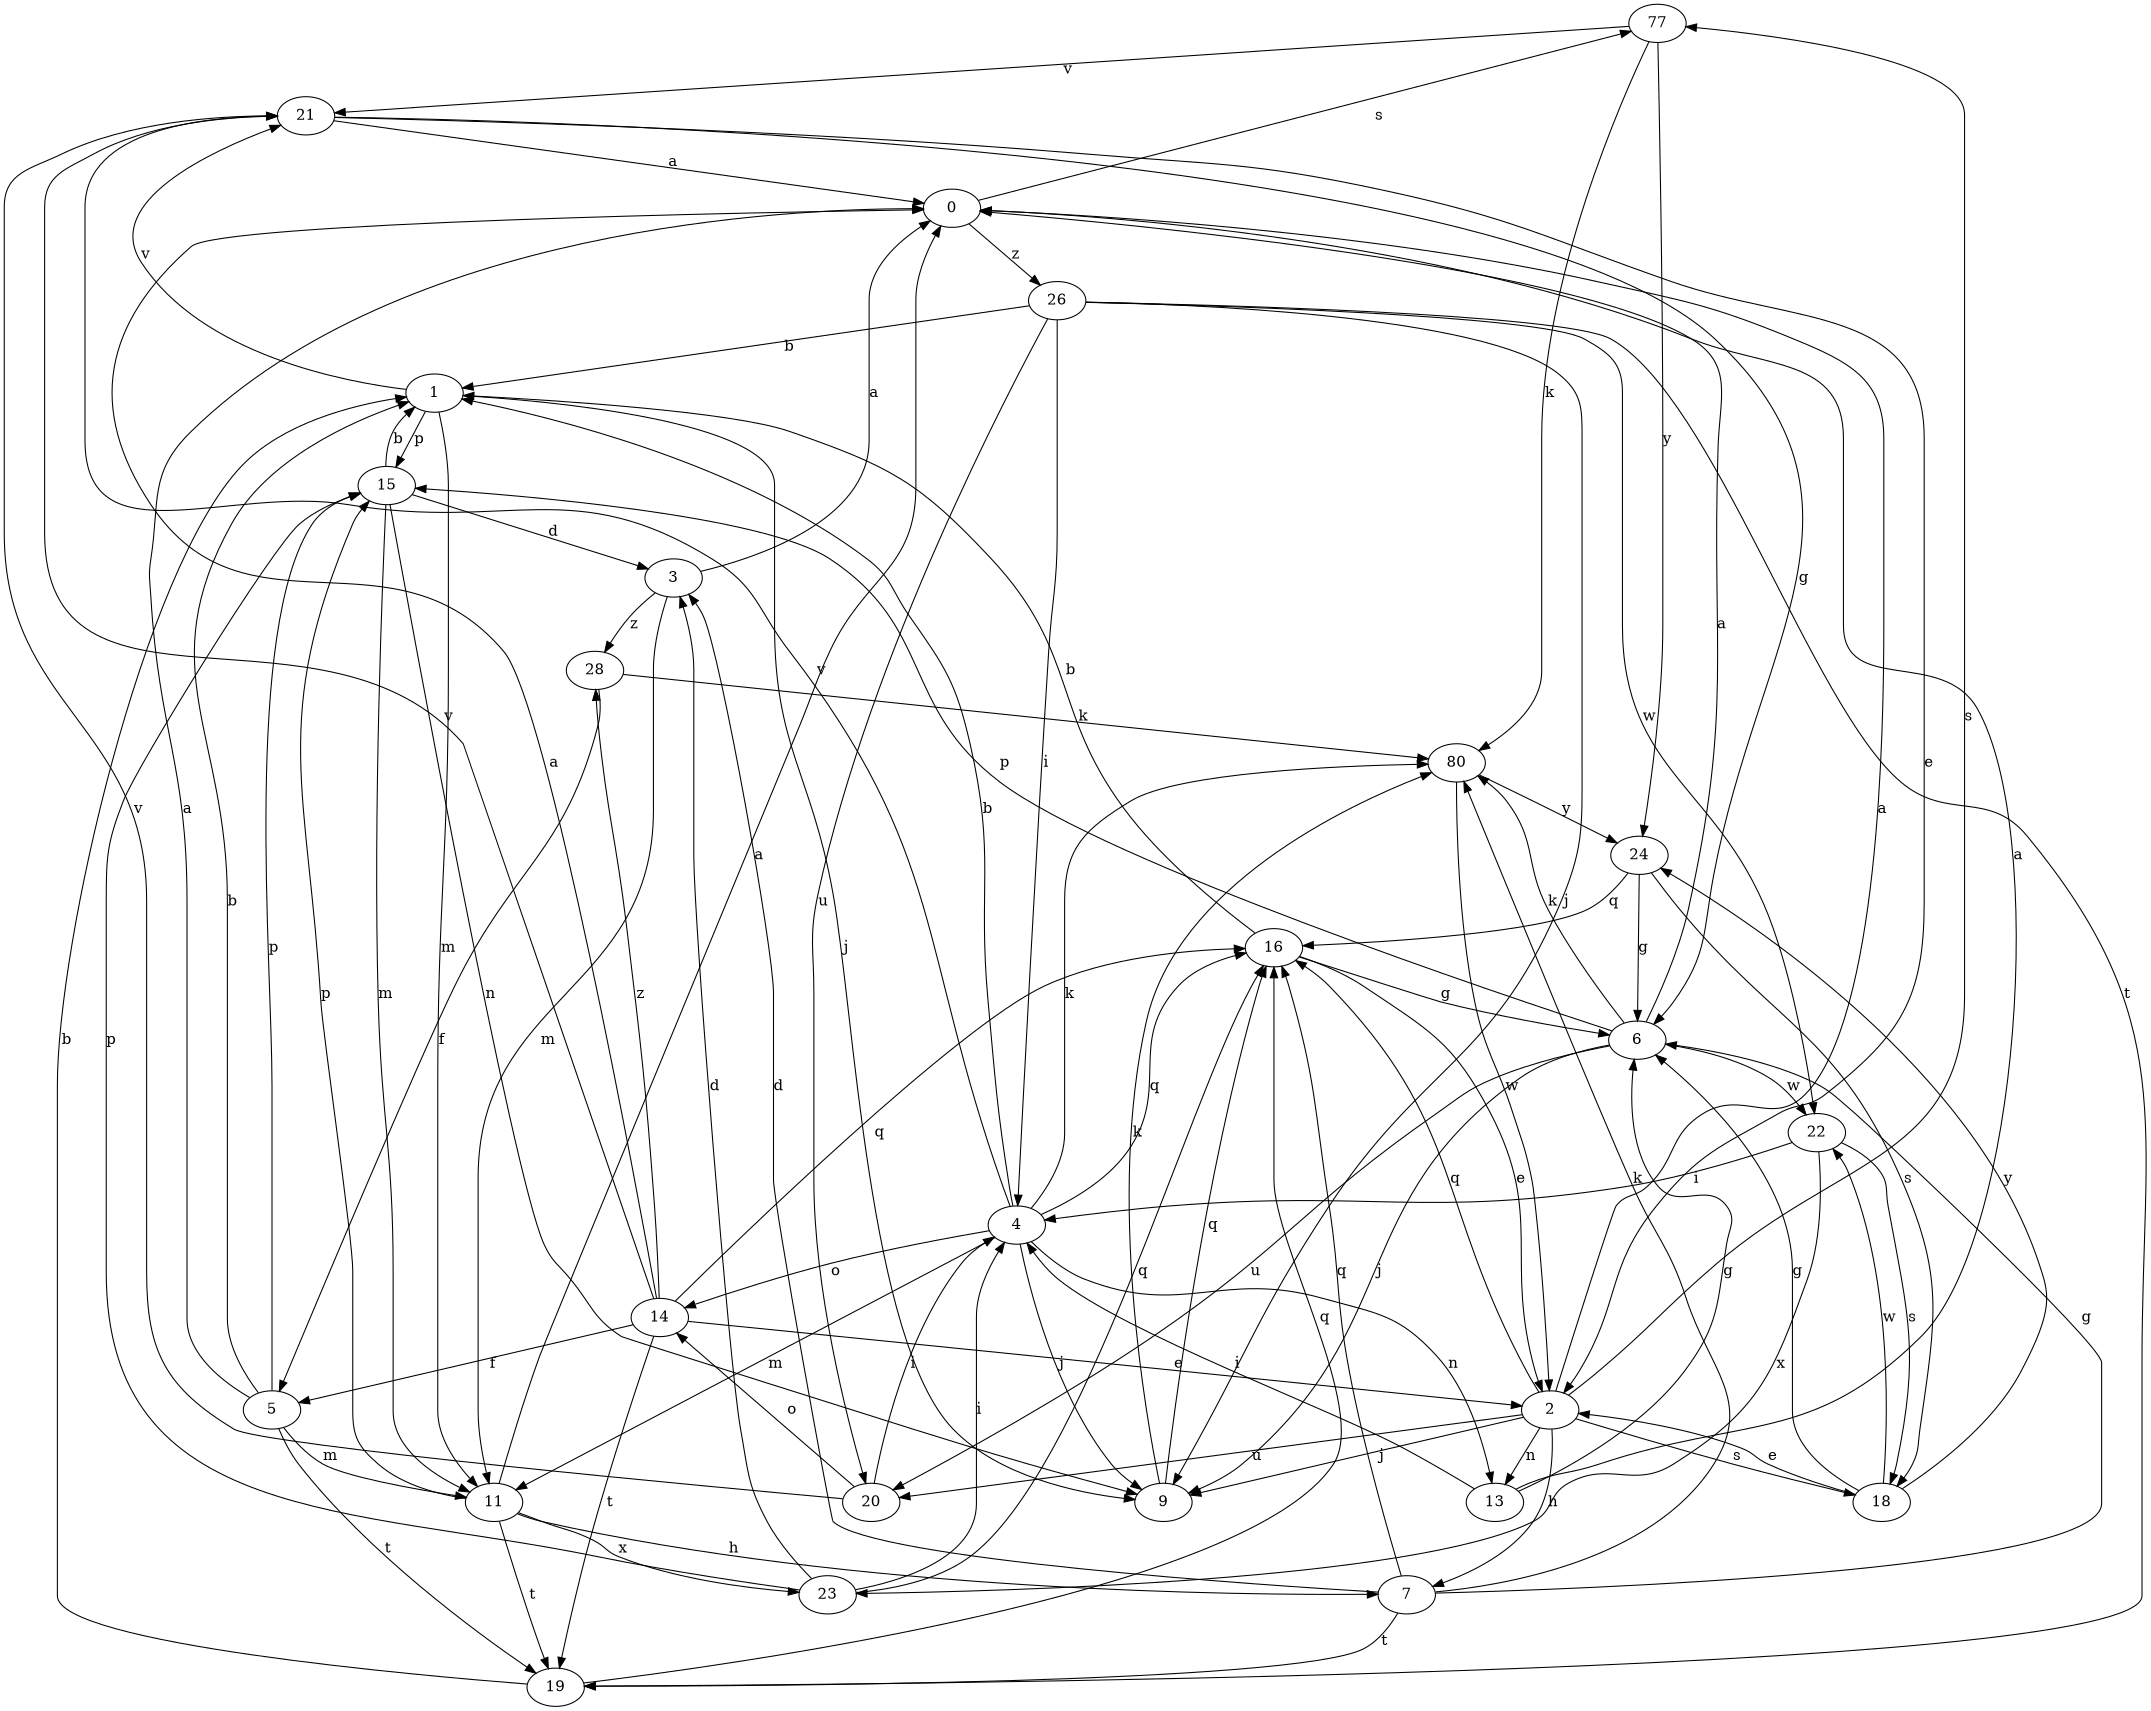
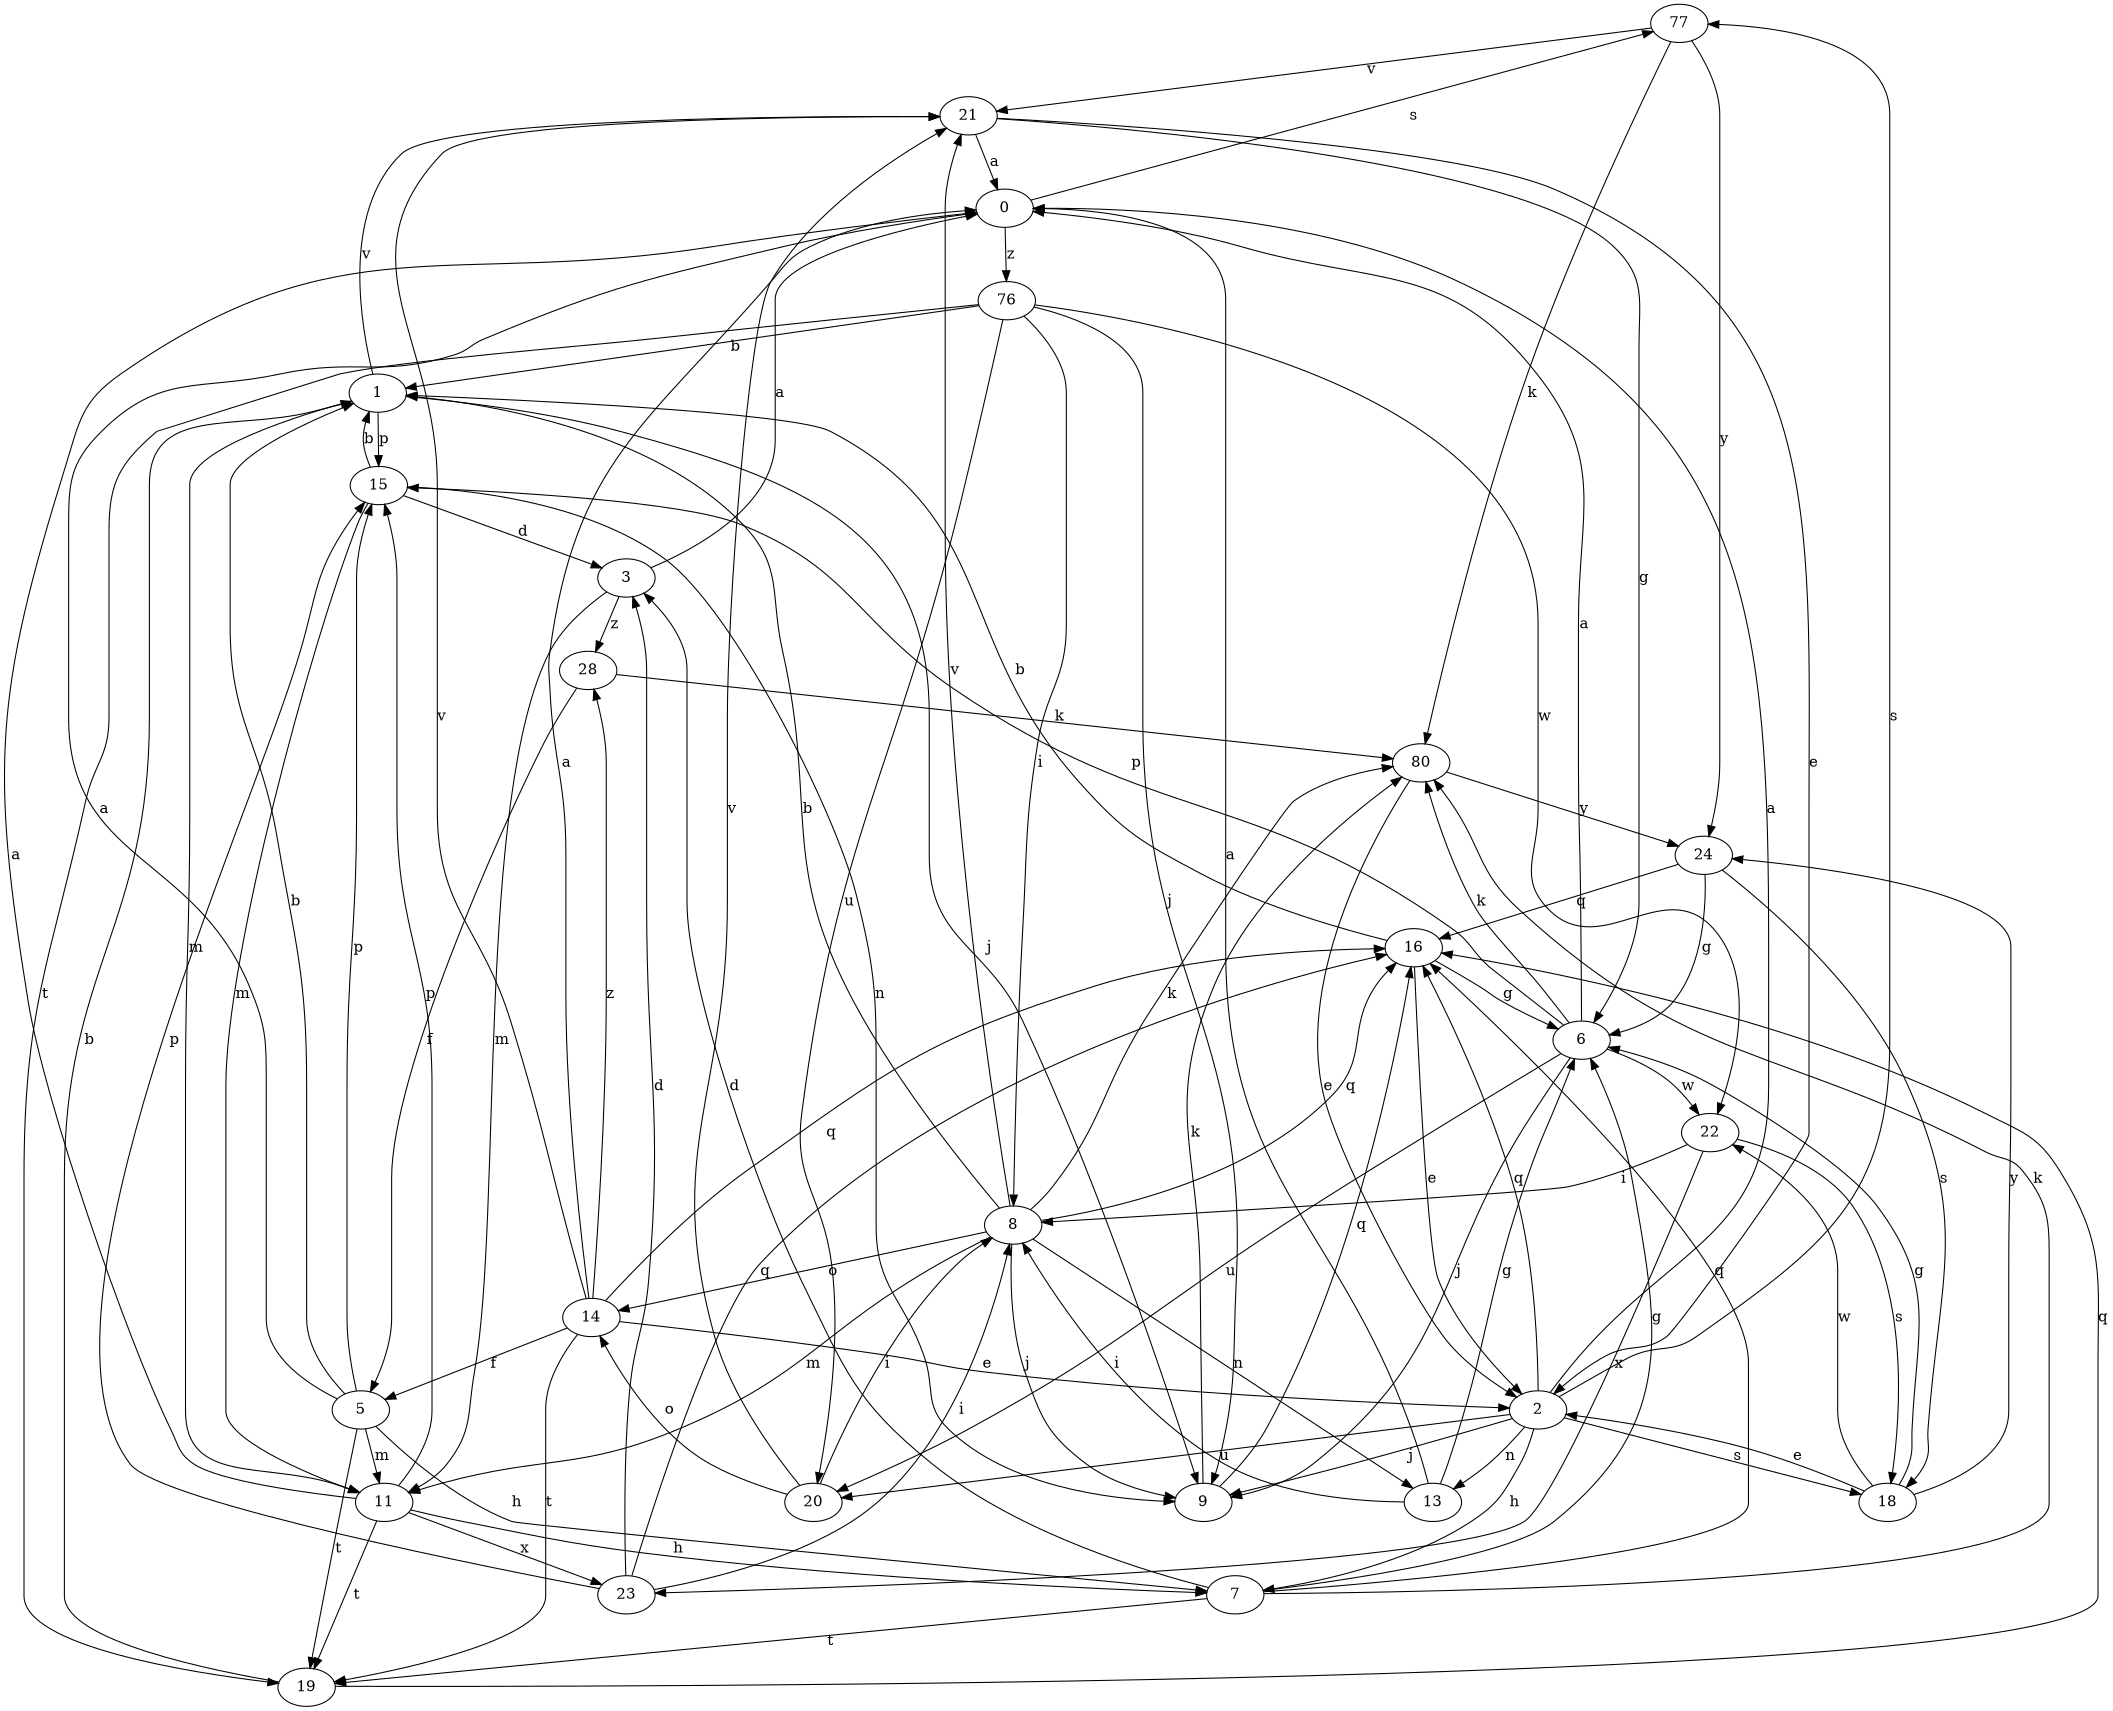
(1057, 301) -> (1007, 301)
(1512, 1086) -> (1328, 1086)
(1017, 1225) -> (1013, 1225)
none -> (771, 1548)
